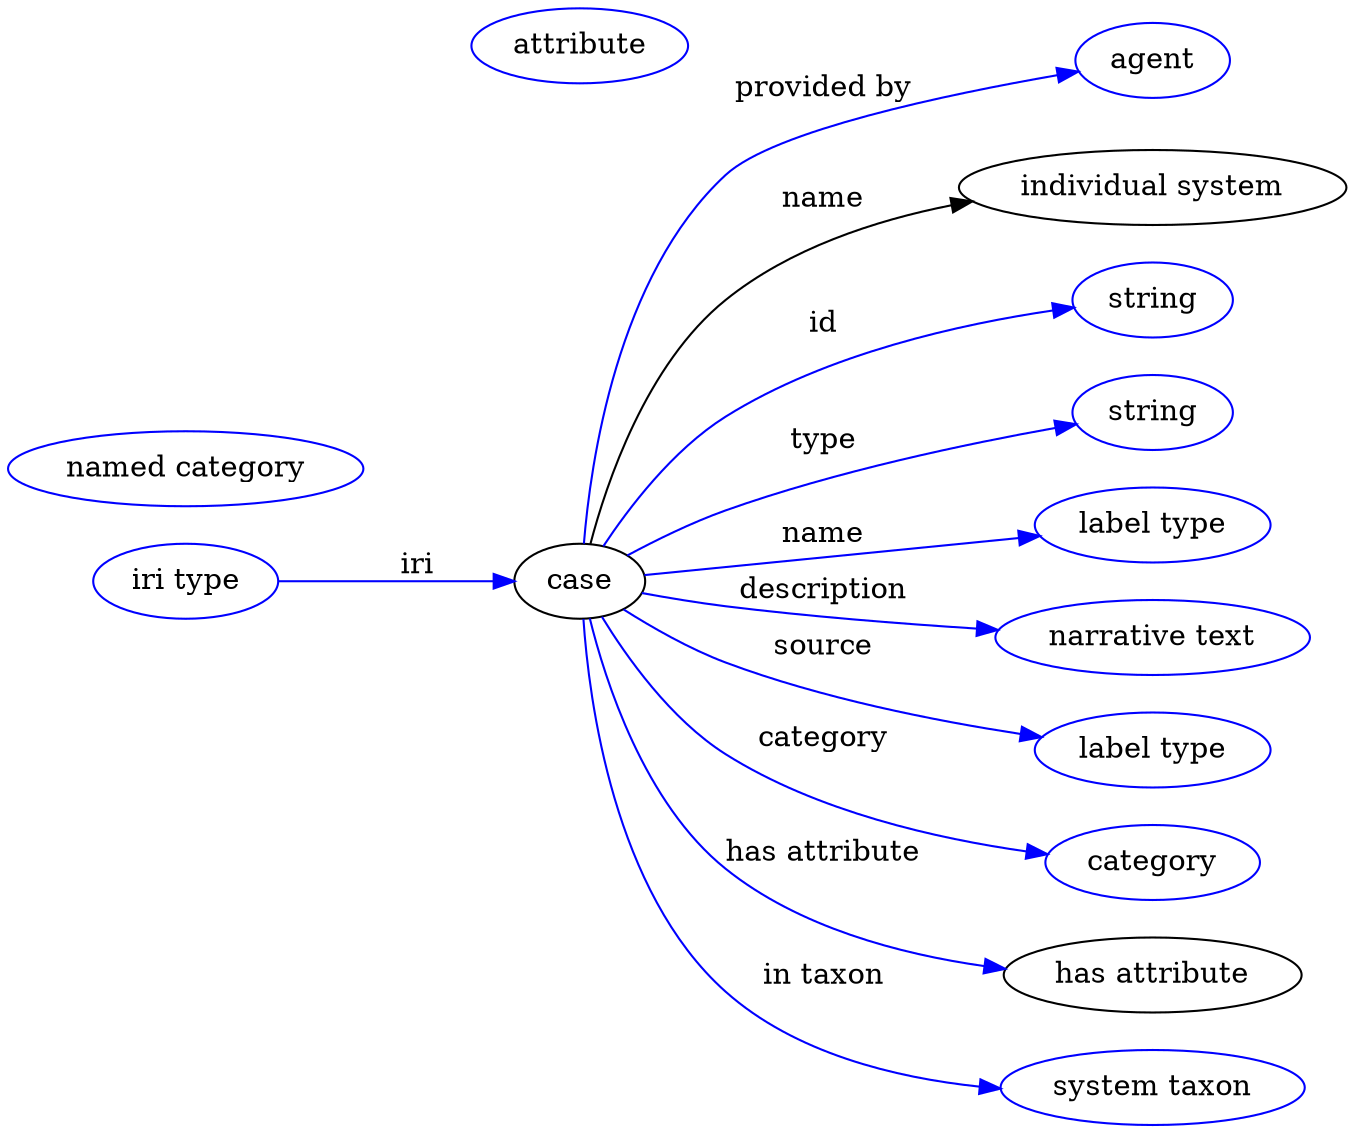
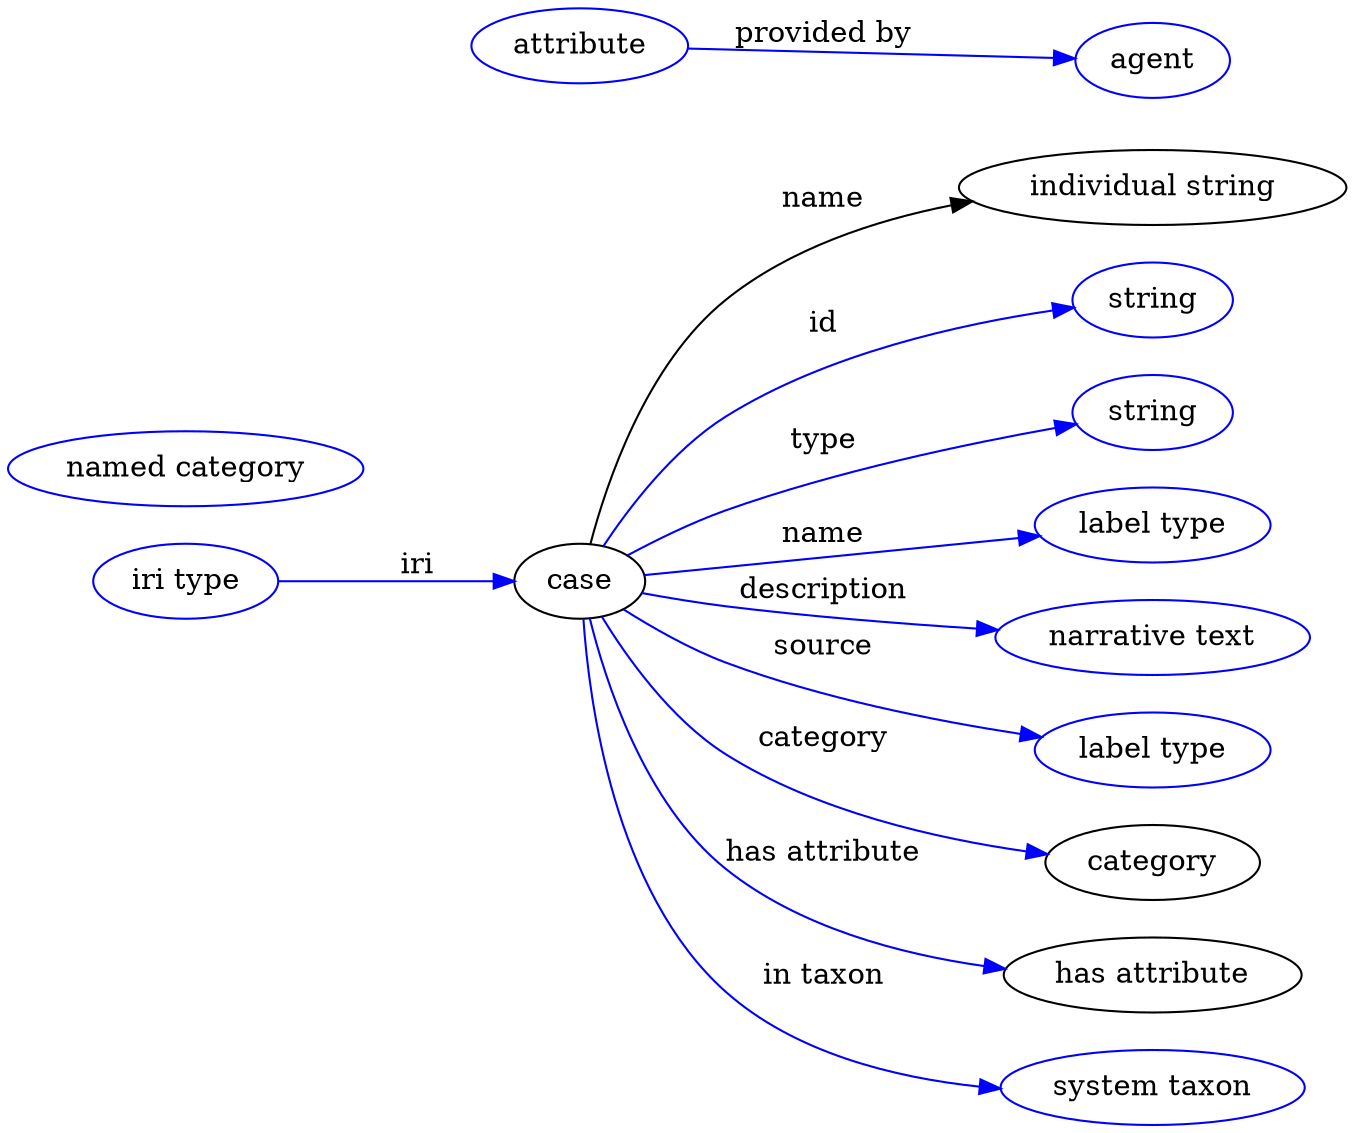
(1153, 188) -> (1153, 188)
(707, 195) -> (871, 53)
(1153, 863) -> (1153, 863)
